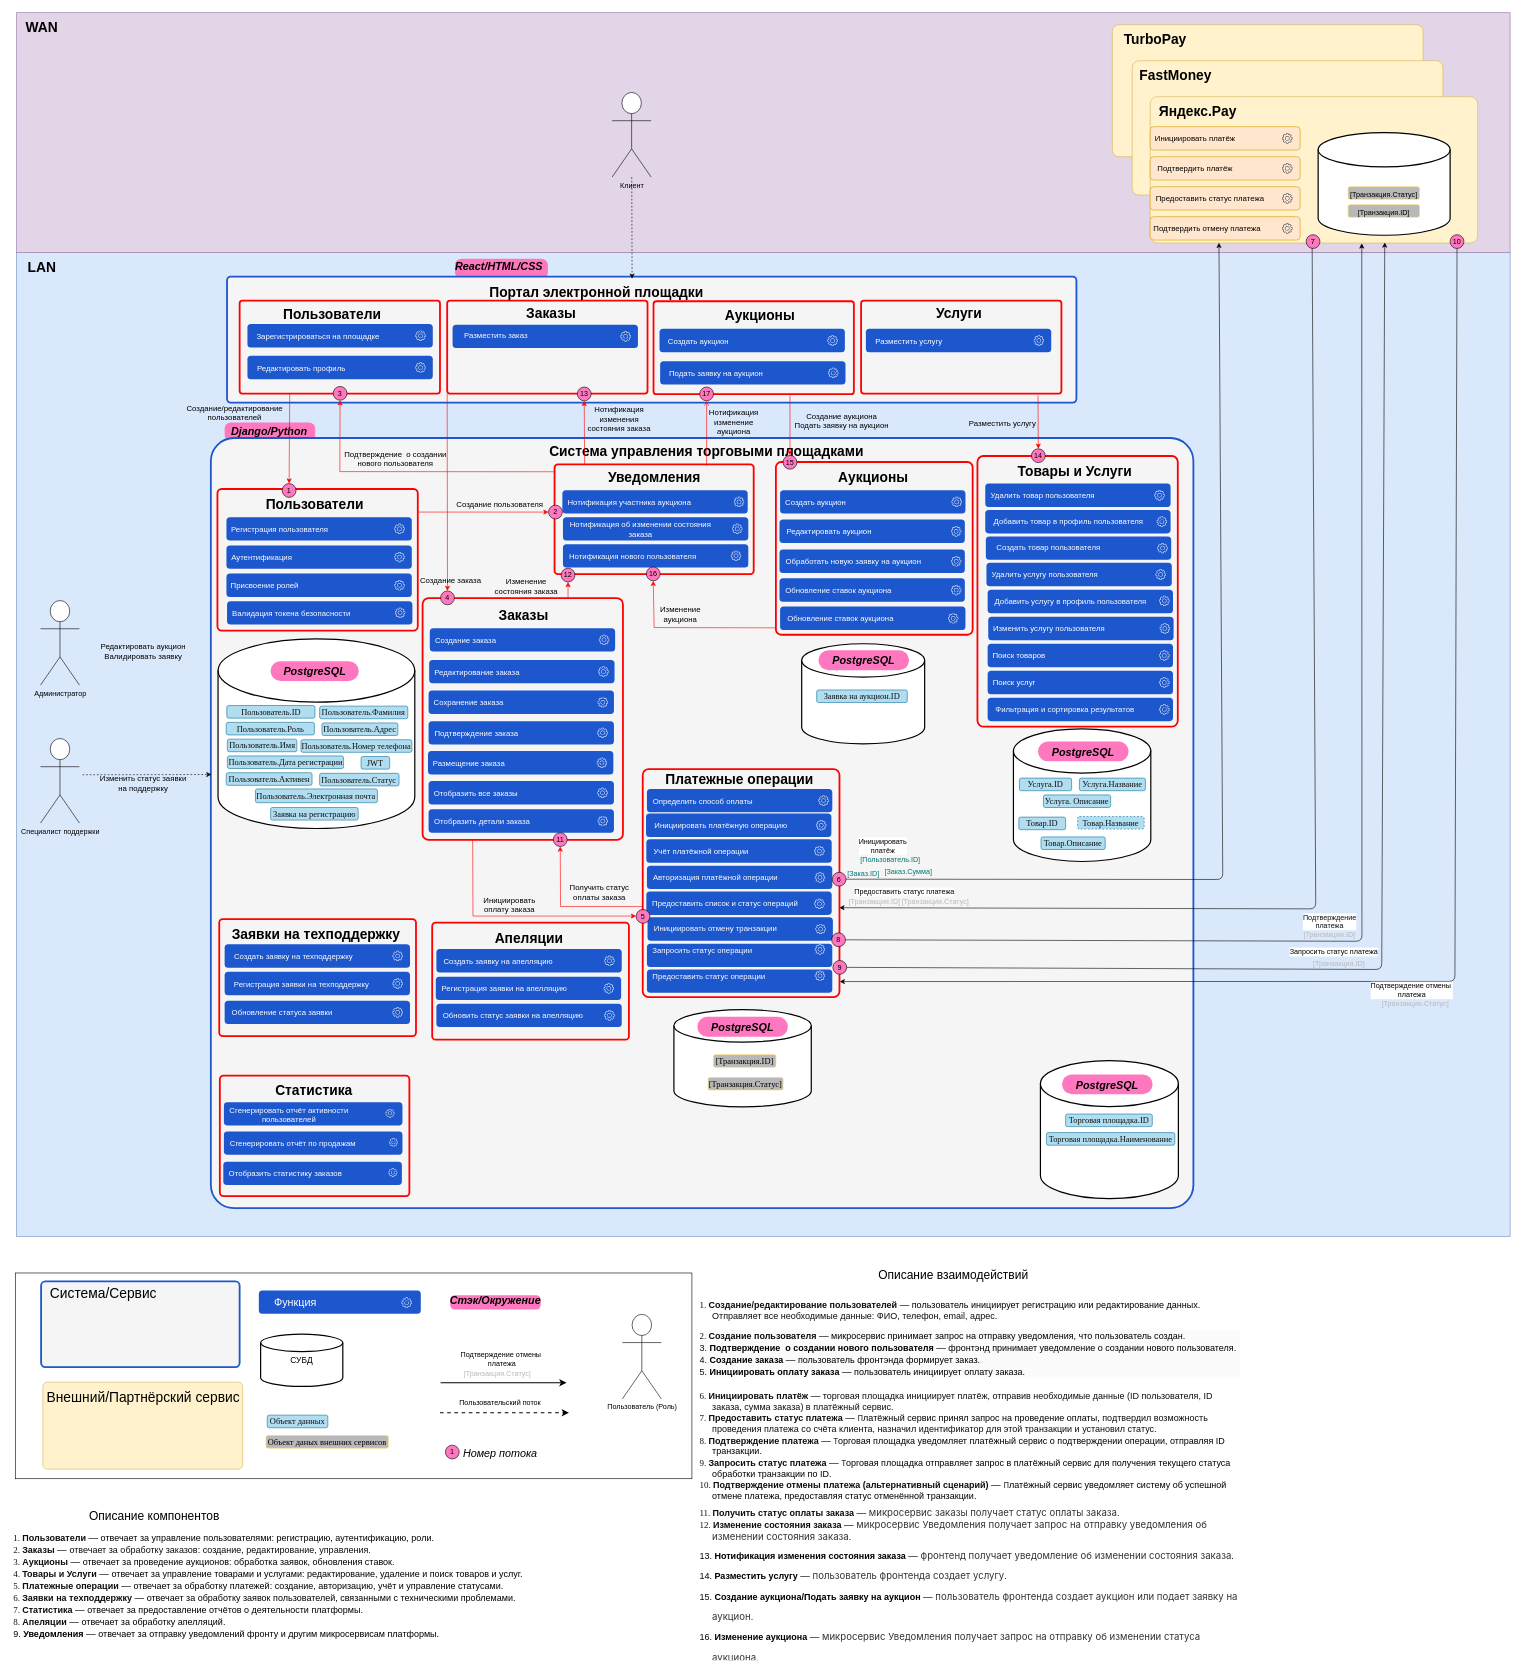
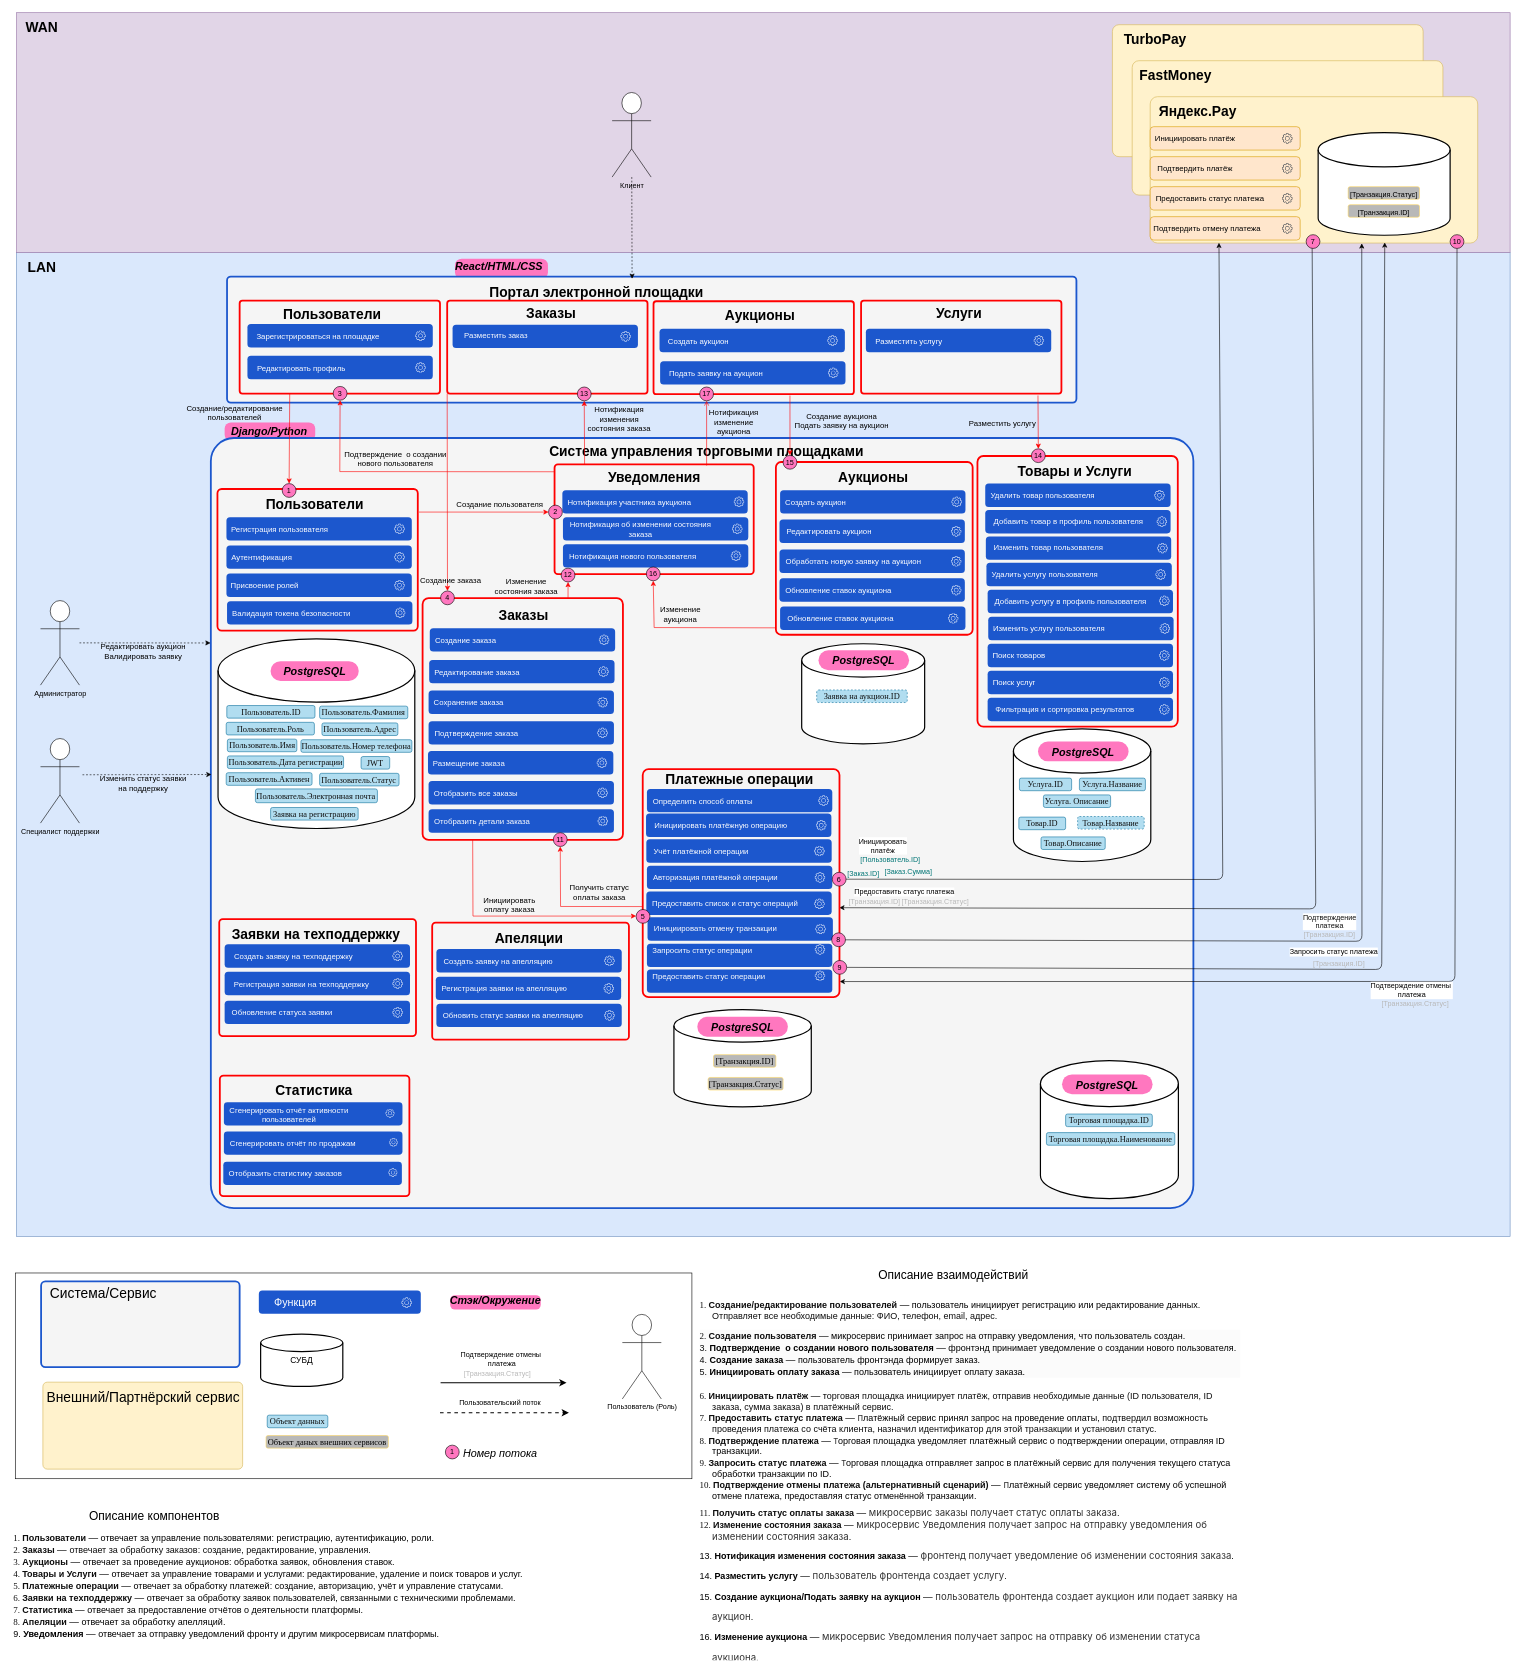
(1049, 547) -> (1049, 547)
none -> (205, 643)
(862, 696) -> (862, 696)
